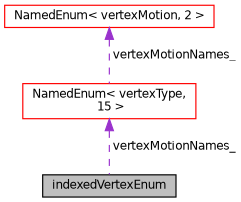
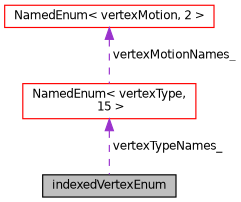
(173, 147) -> (166, 147)
